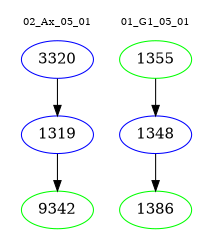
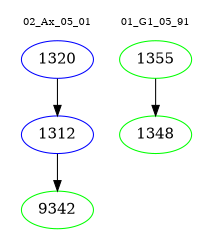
(156, 22) -> (156, 22)
(57, 60) -> (57, 60)
(57, 135) -> (57, 135)
(156, 135) -> (156, 135)
(156, 210) -> none
